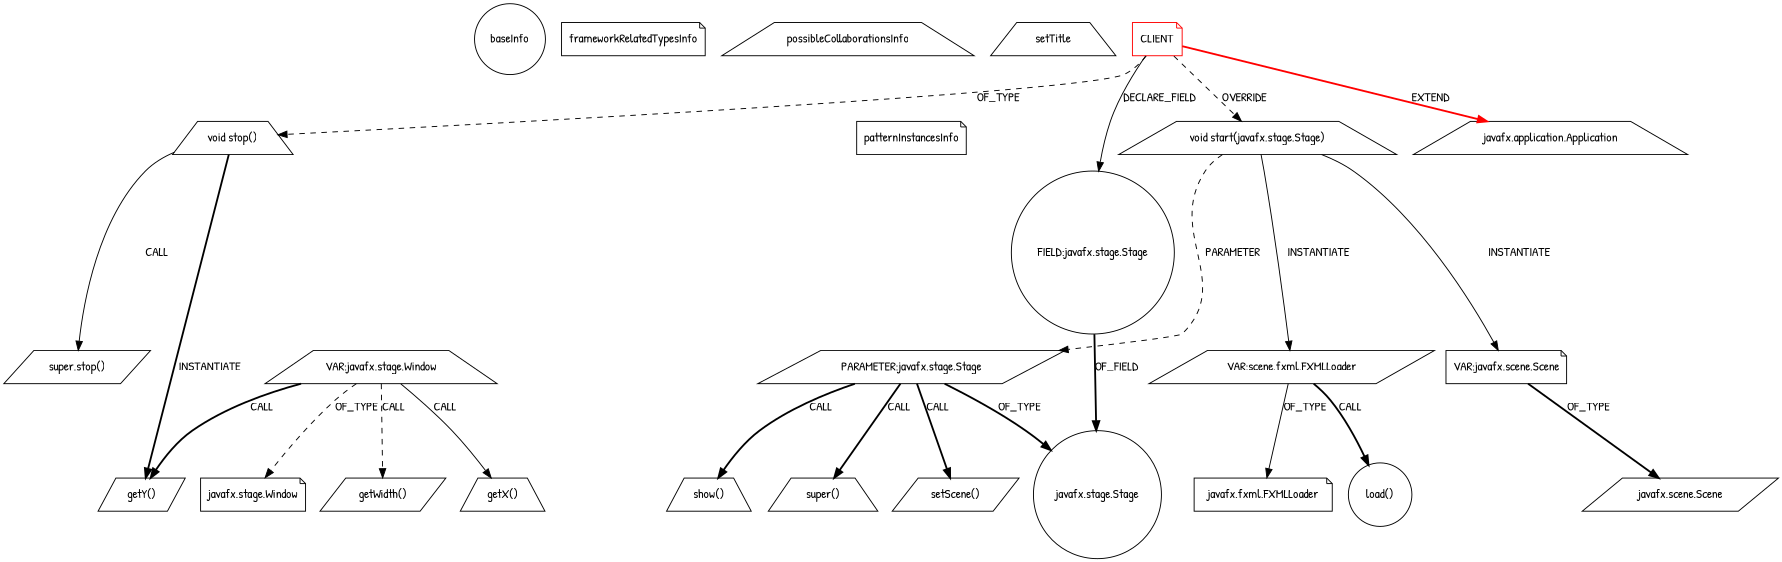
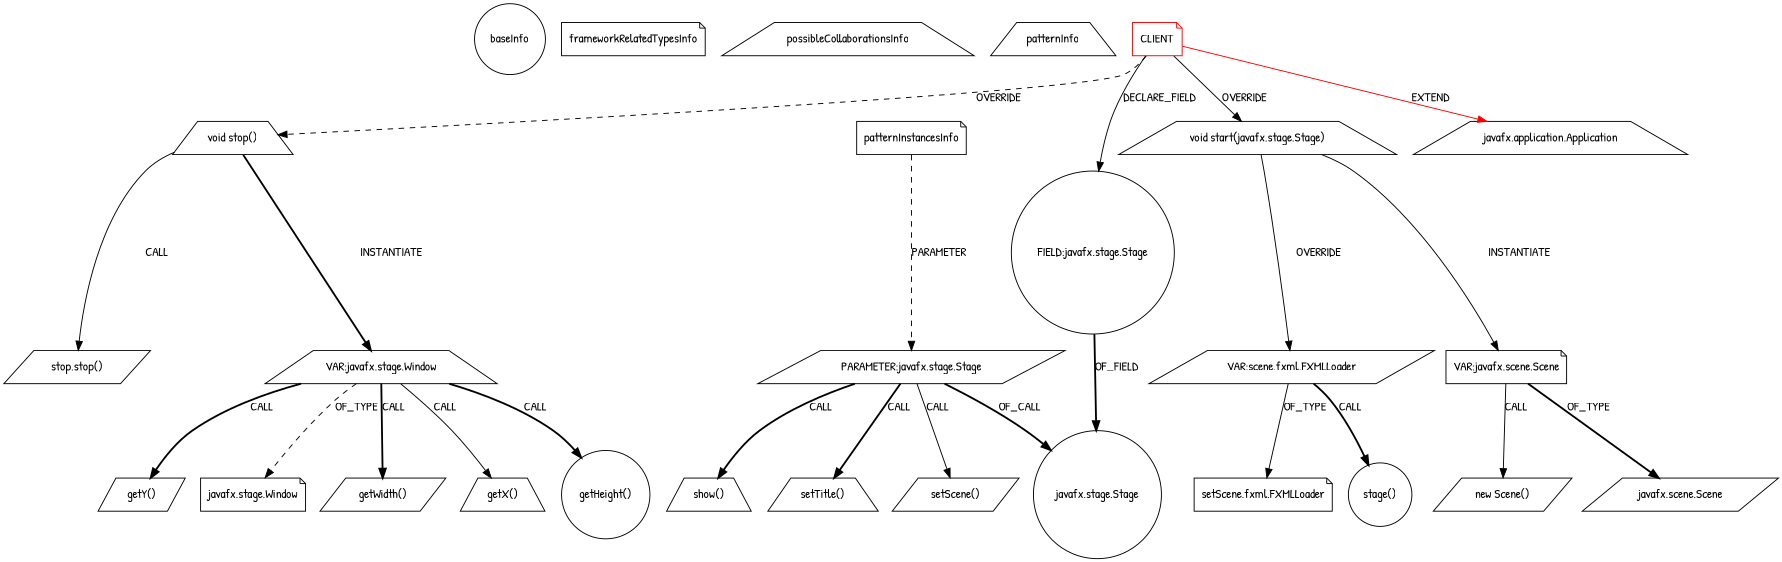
(1053, 39) -> (1053, 39)
(1330, 83) -> (1330, 83)
(1204, 85) -> (1204, 85)
(998, 98) -> (998, 98)
(1318, 253) -> (1318, 253)
(1201, 299) -> (911, 248)
(188, 312) -> (304, 249)
(77, 367) -> (77, 367)
(1020, 407) -> (1020, 407)
(382, 426) -> (382, 426)
(932, 426) -> (932, 426)
none -> (606, 495)
(823, 495) -> (823, 495)
(1263, 495) -> (1263, 495)
(1380, 495) -> (1380, 495)
none -> (1503, 495)
